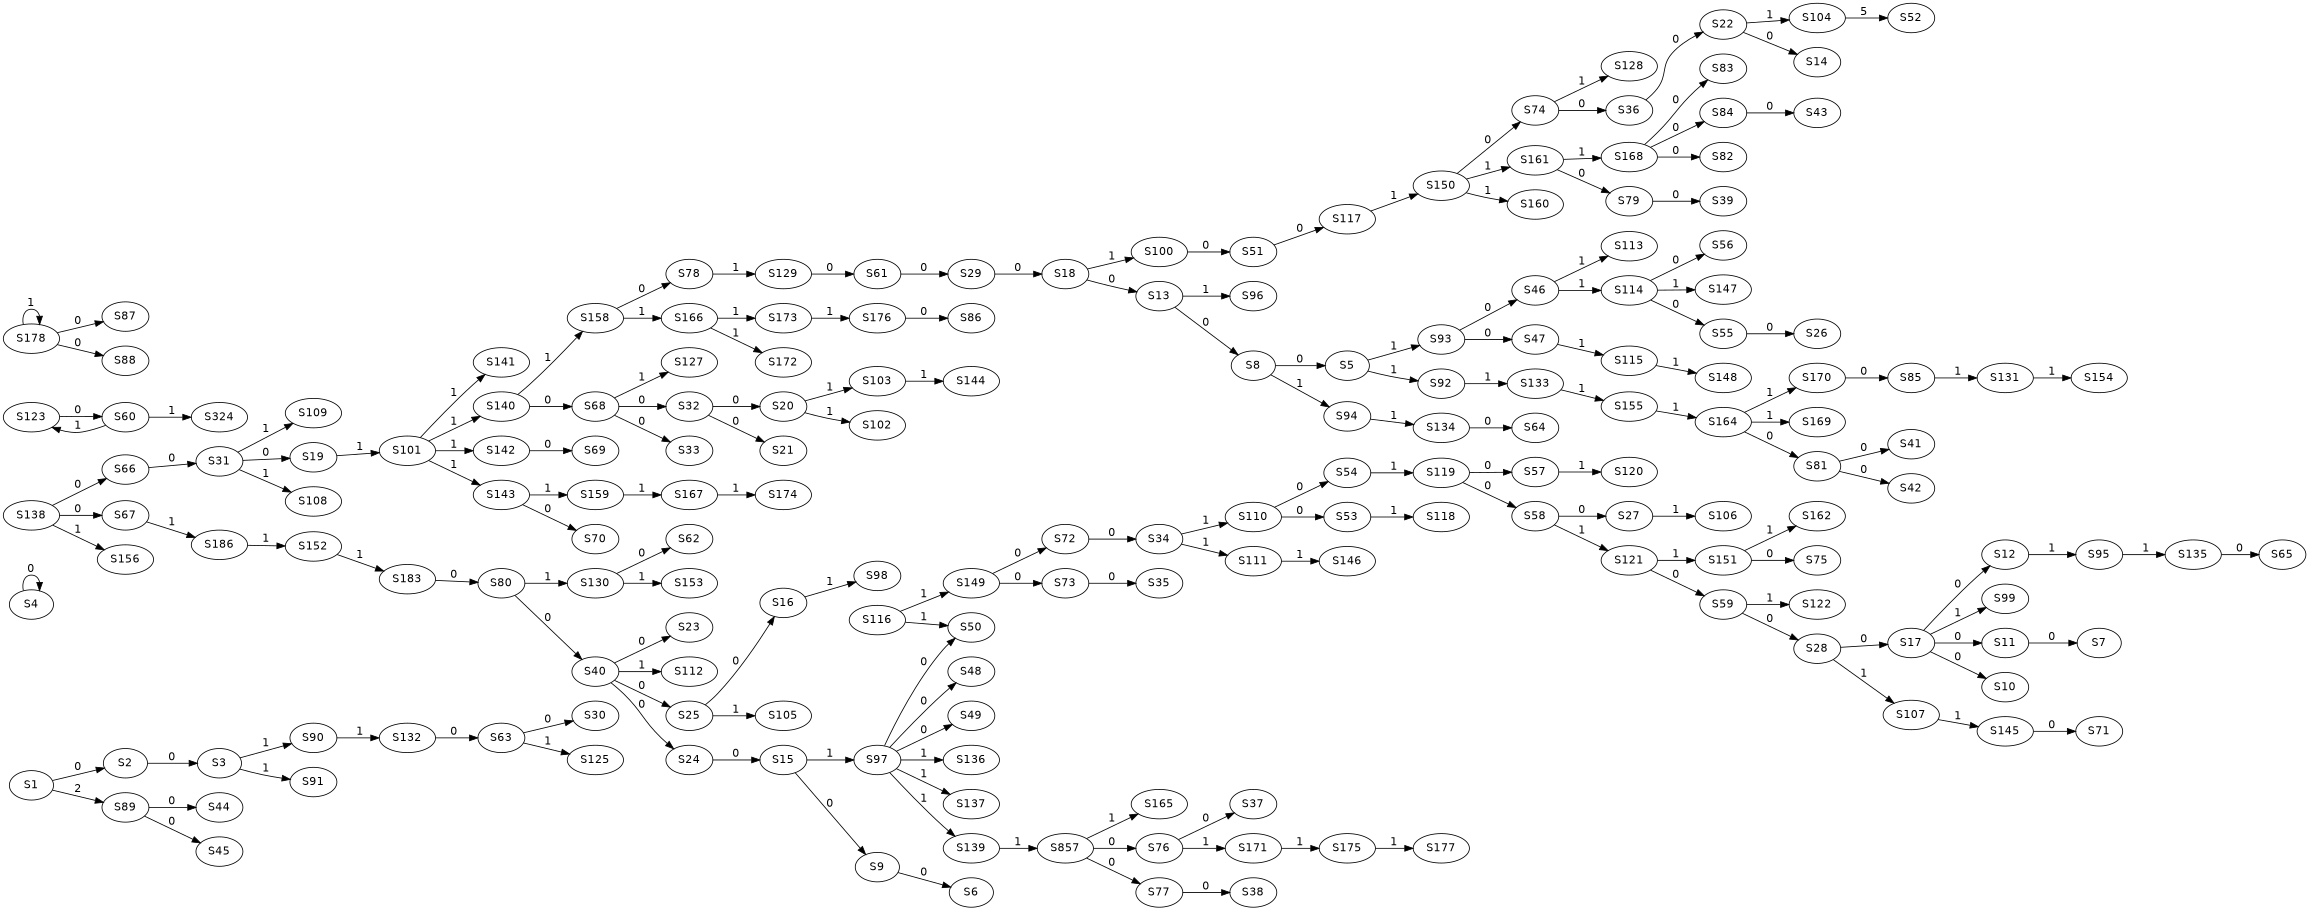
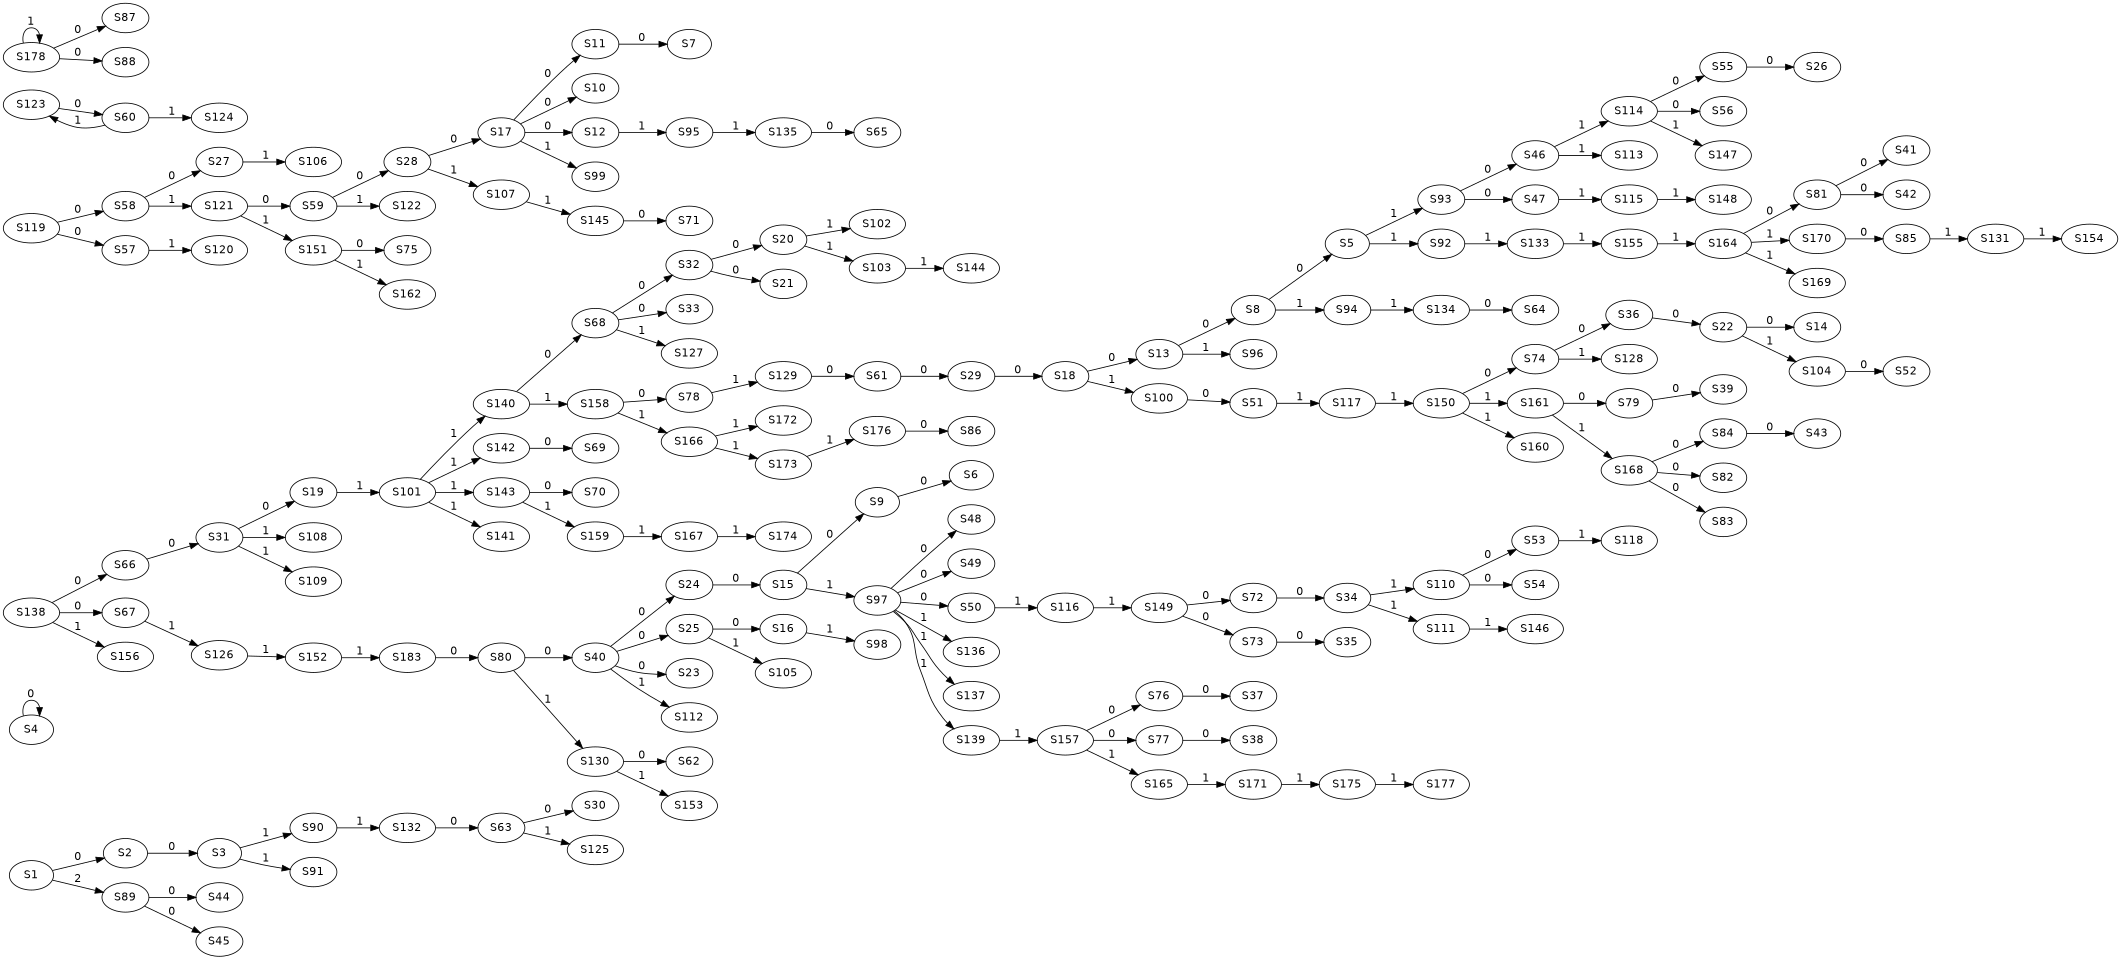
(1864, 12) -> (1864, 365)
(1300, 229) -> (1300, 397)
(219, 417) -> (219, 118)
(1388, 473) -> none
(219, 545) -> (219, 655)
(923, 624) -> (1012, 608)
(1065, 848) -> (1065, 740)
(1200, 848) -> (1202, 785)
